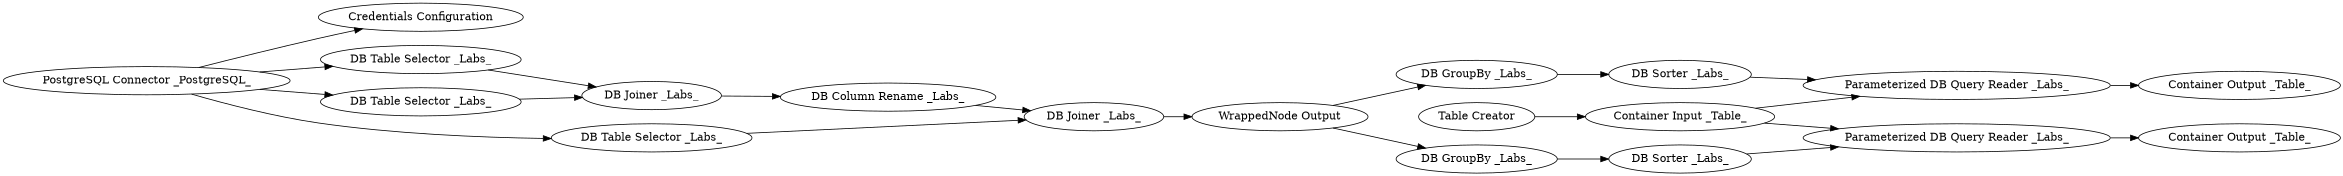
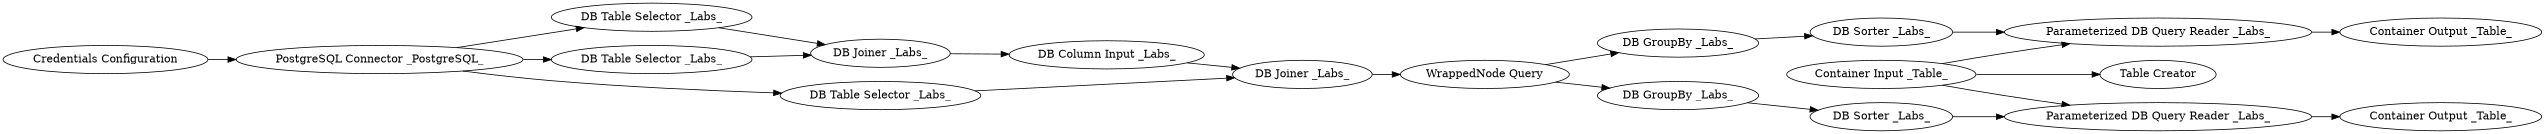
(276, 48) -> (218, 60)
(888, 97) -> (1107, 55)
(1280, 117) -> (1485, 74)
(1556, 117) -> (2034, 74)
